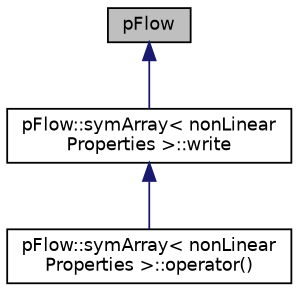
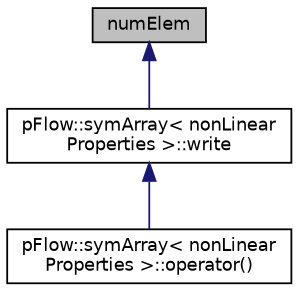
(149, 25) -> (149, 25)
